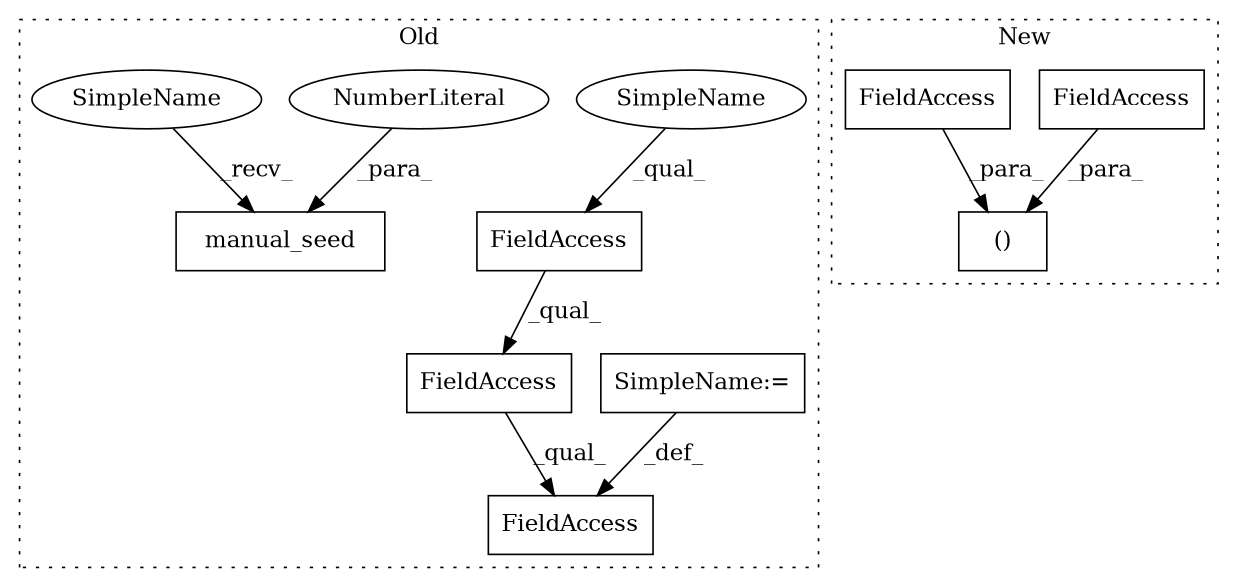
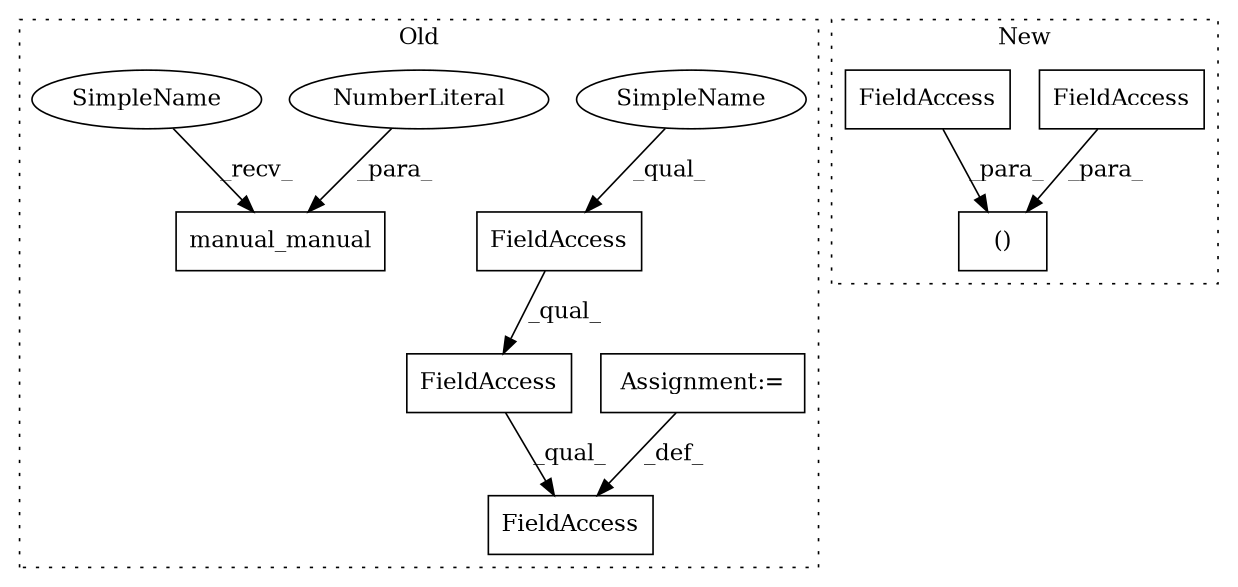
(280, 241) -> (280, 241)
(703, 383) -> (703, 383)
